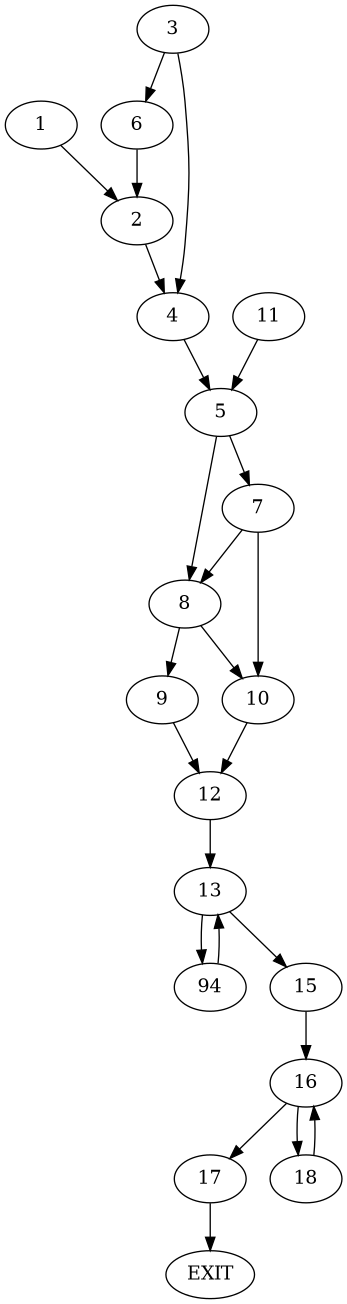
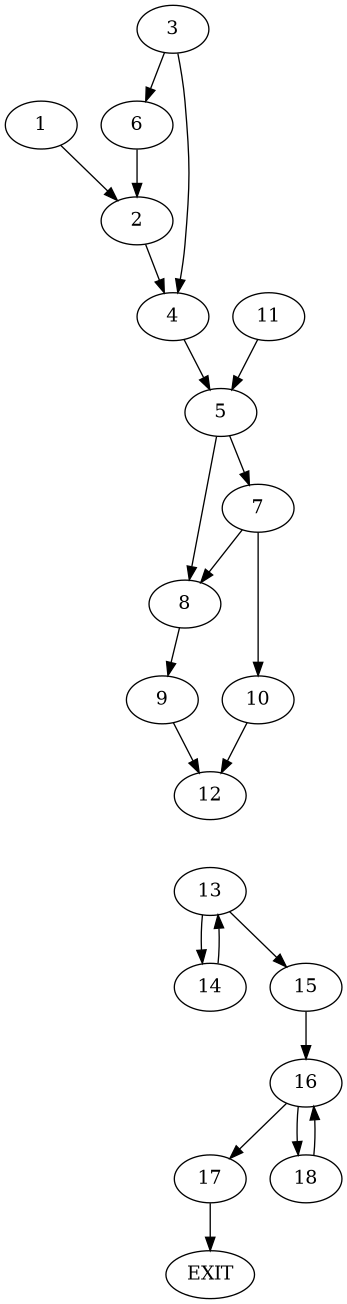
(217, 647) -> none
(210, 837) -> none
(210, 987) -> (210, 987)
